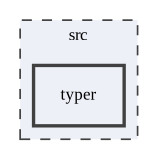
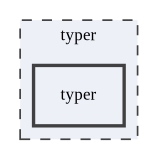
(79, 36) -> (79, 36)
